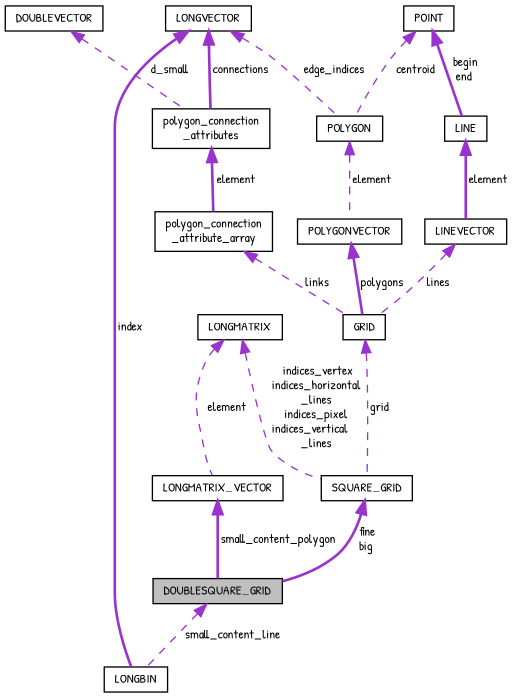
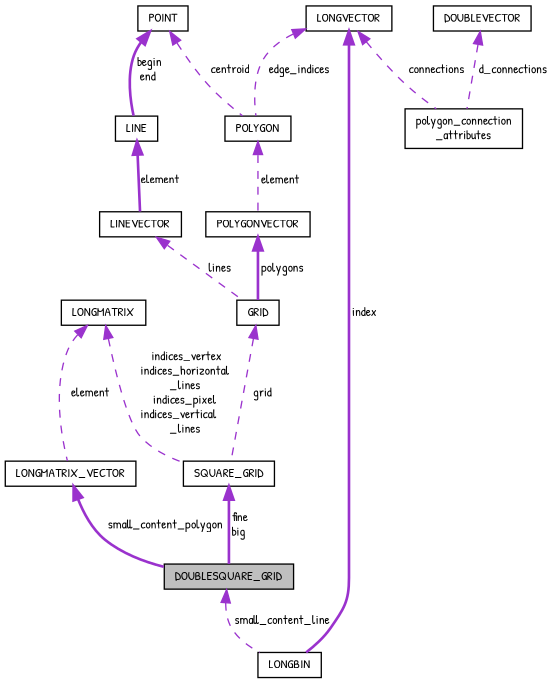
(168, 70) -> (512, 70)
(210, 77) -> (399, 78)
(214, 232) -> none
